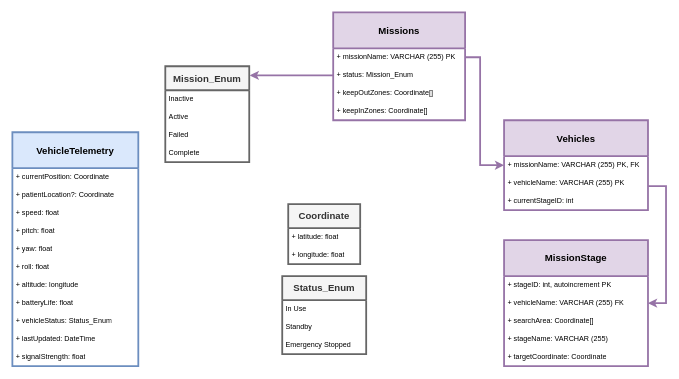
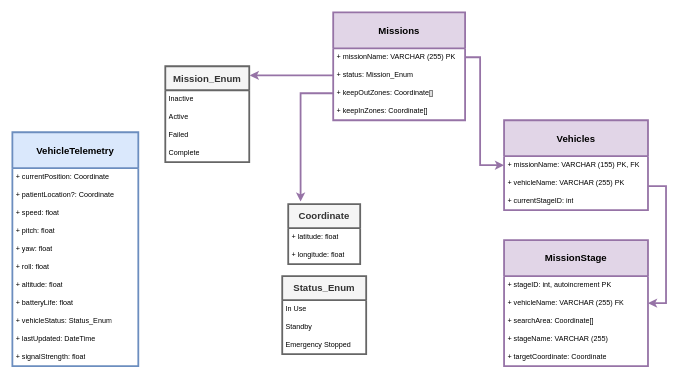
none -> (301, 129)
(570, 165) -> (570, 165)
(52, 285) -> (45, 285)
